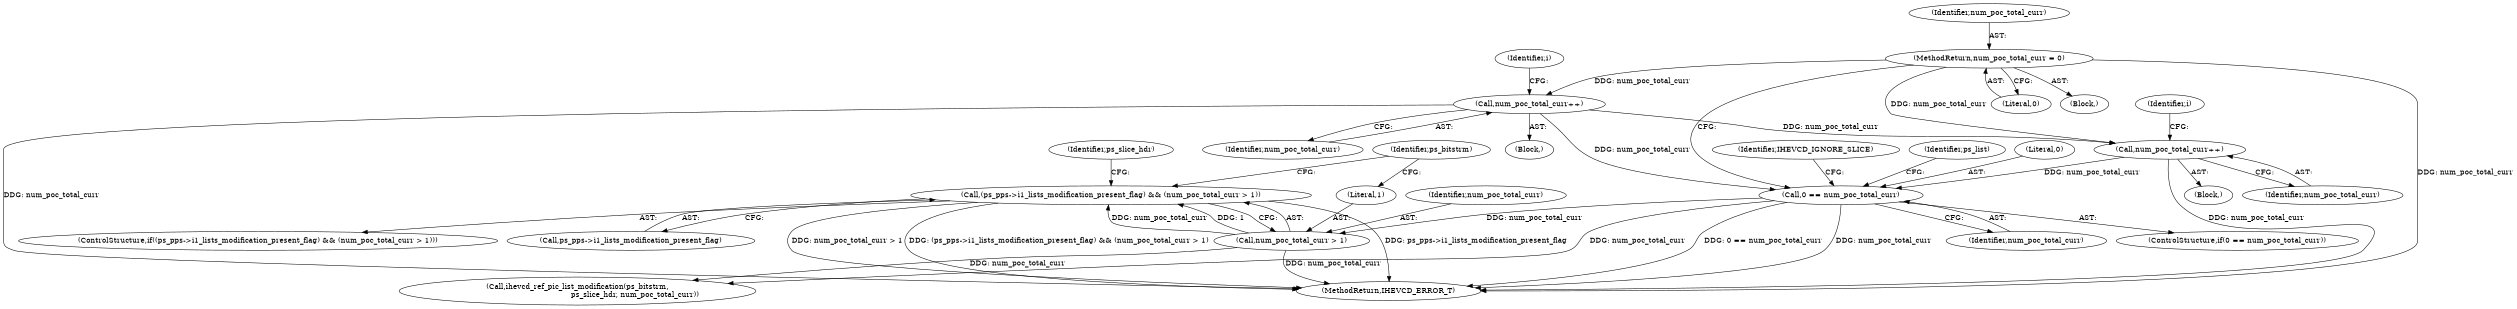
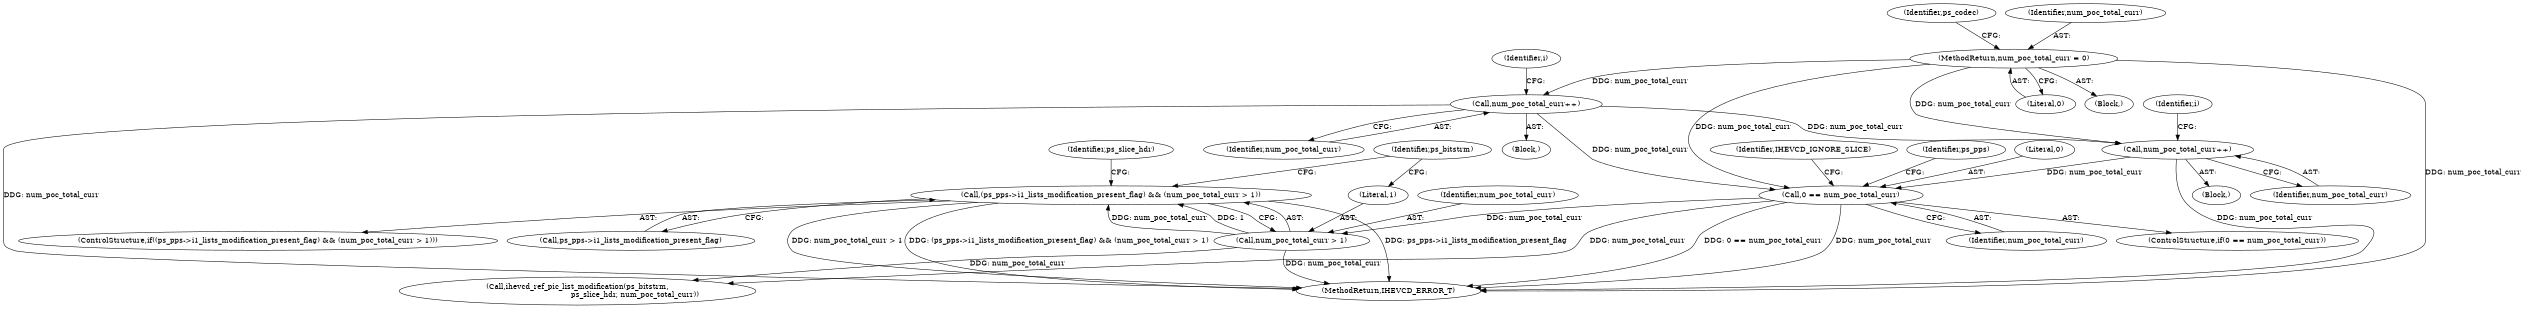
none -> (1942, 13)
(1708, 127) -> (1743, 127)
(1957, 150) -> (1956, 150)
